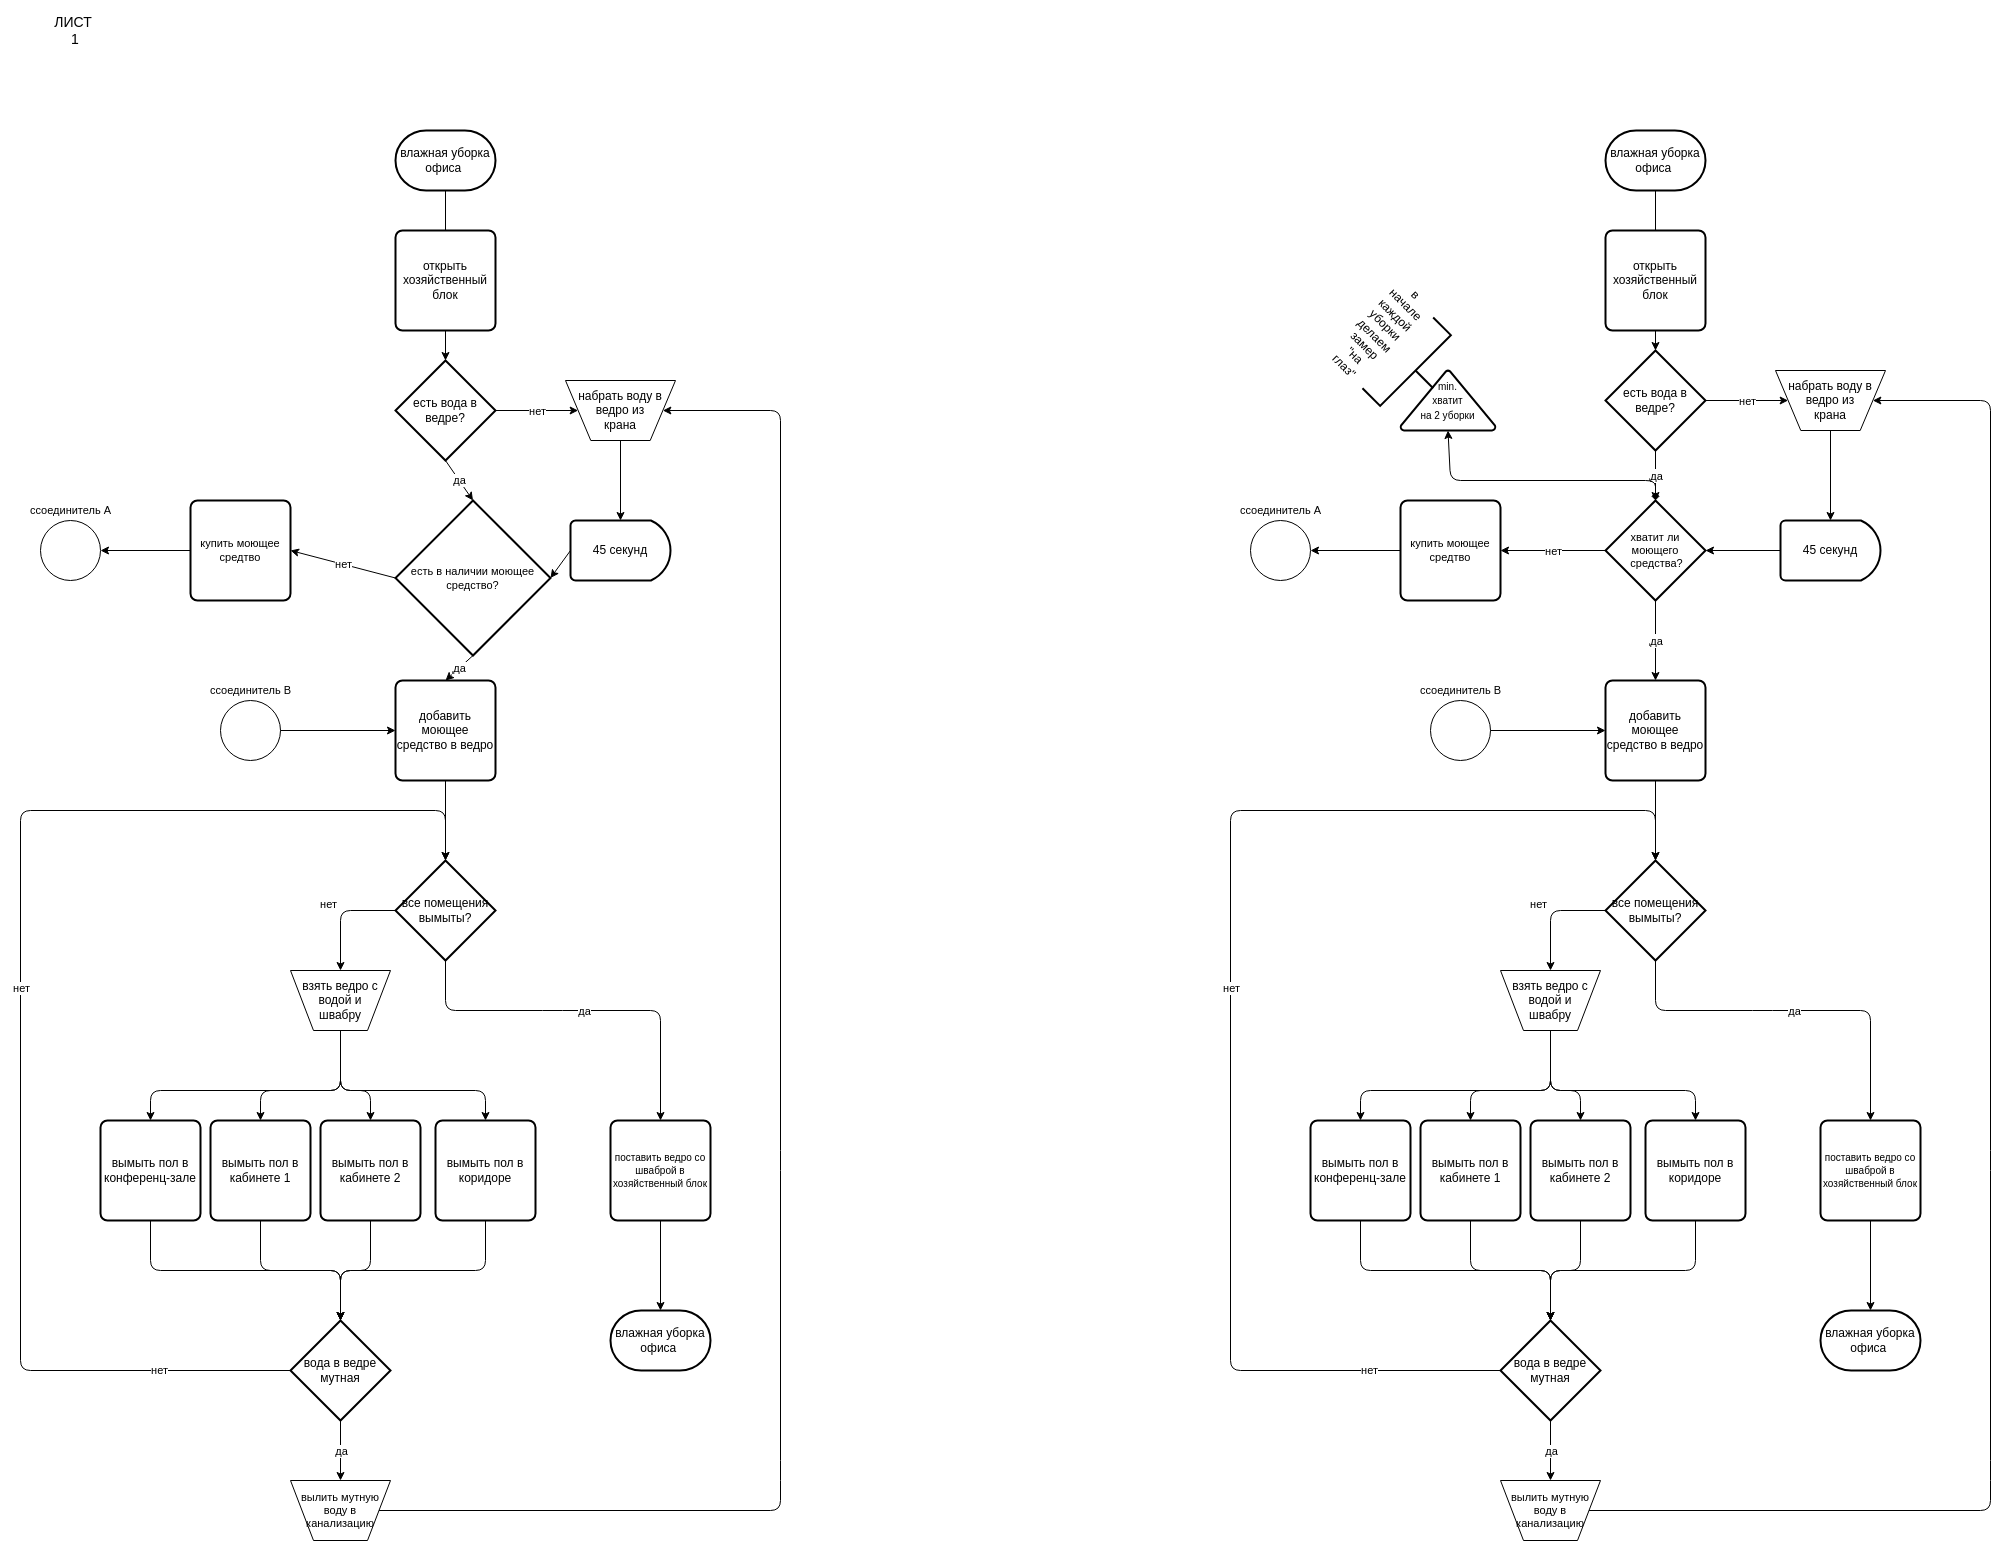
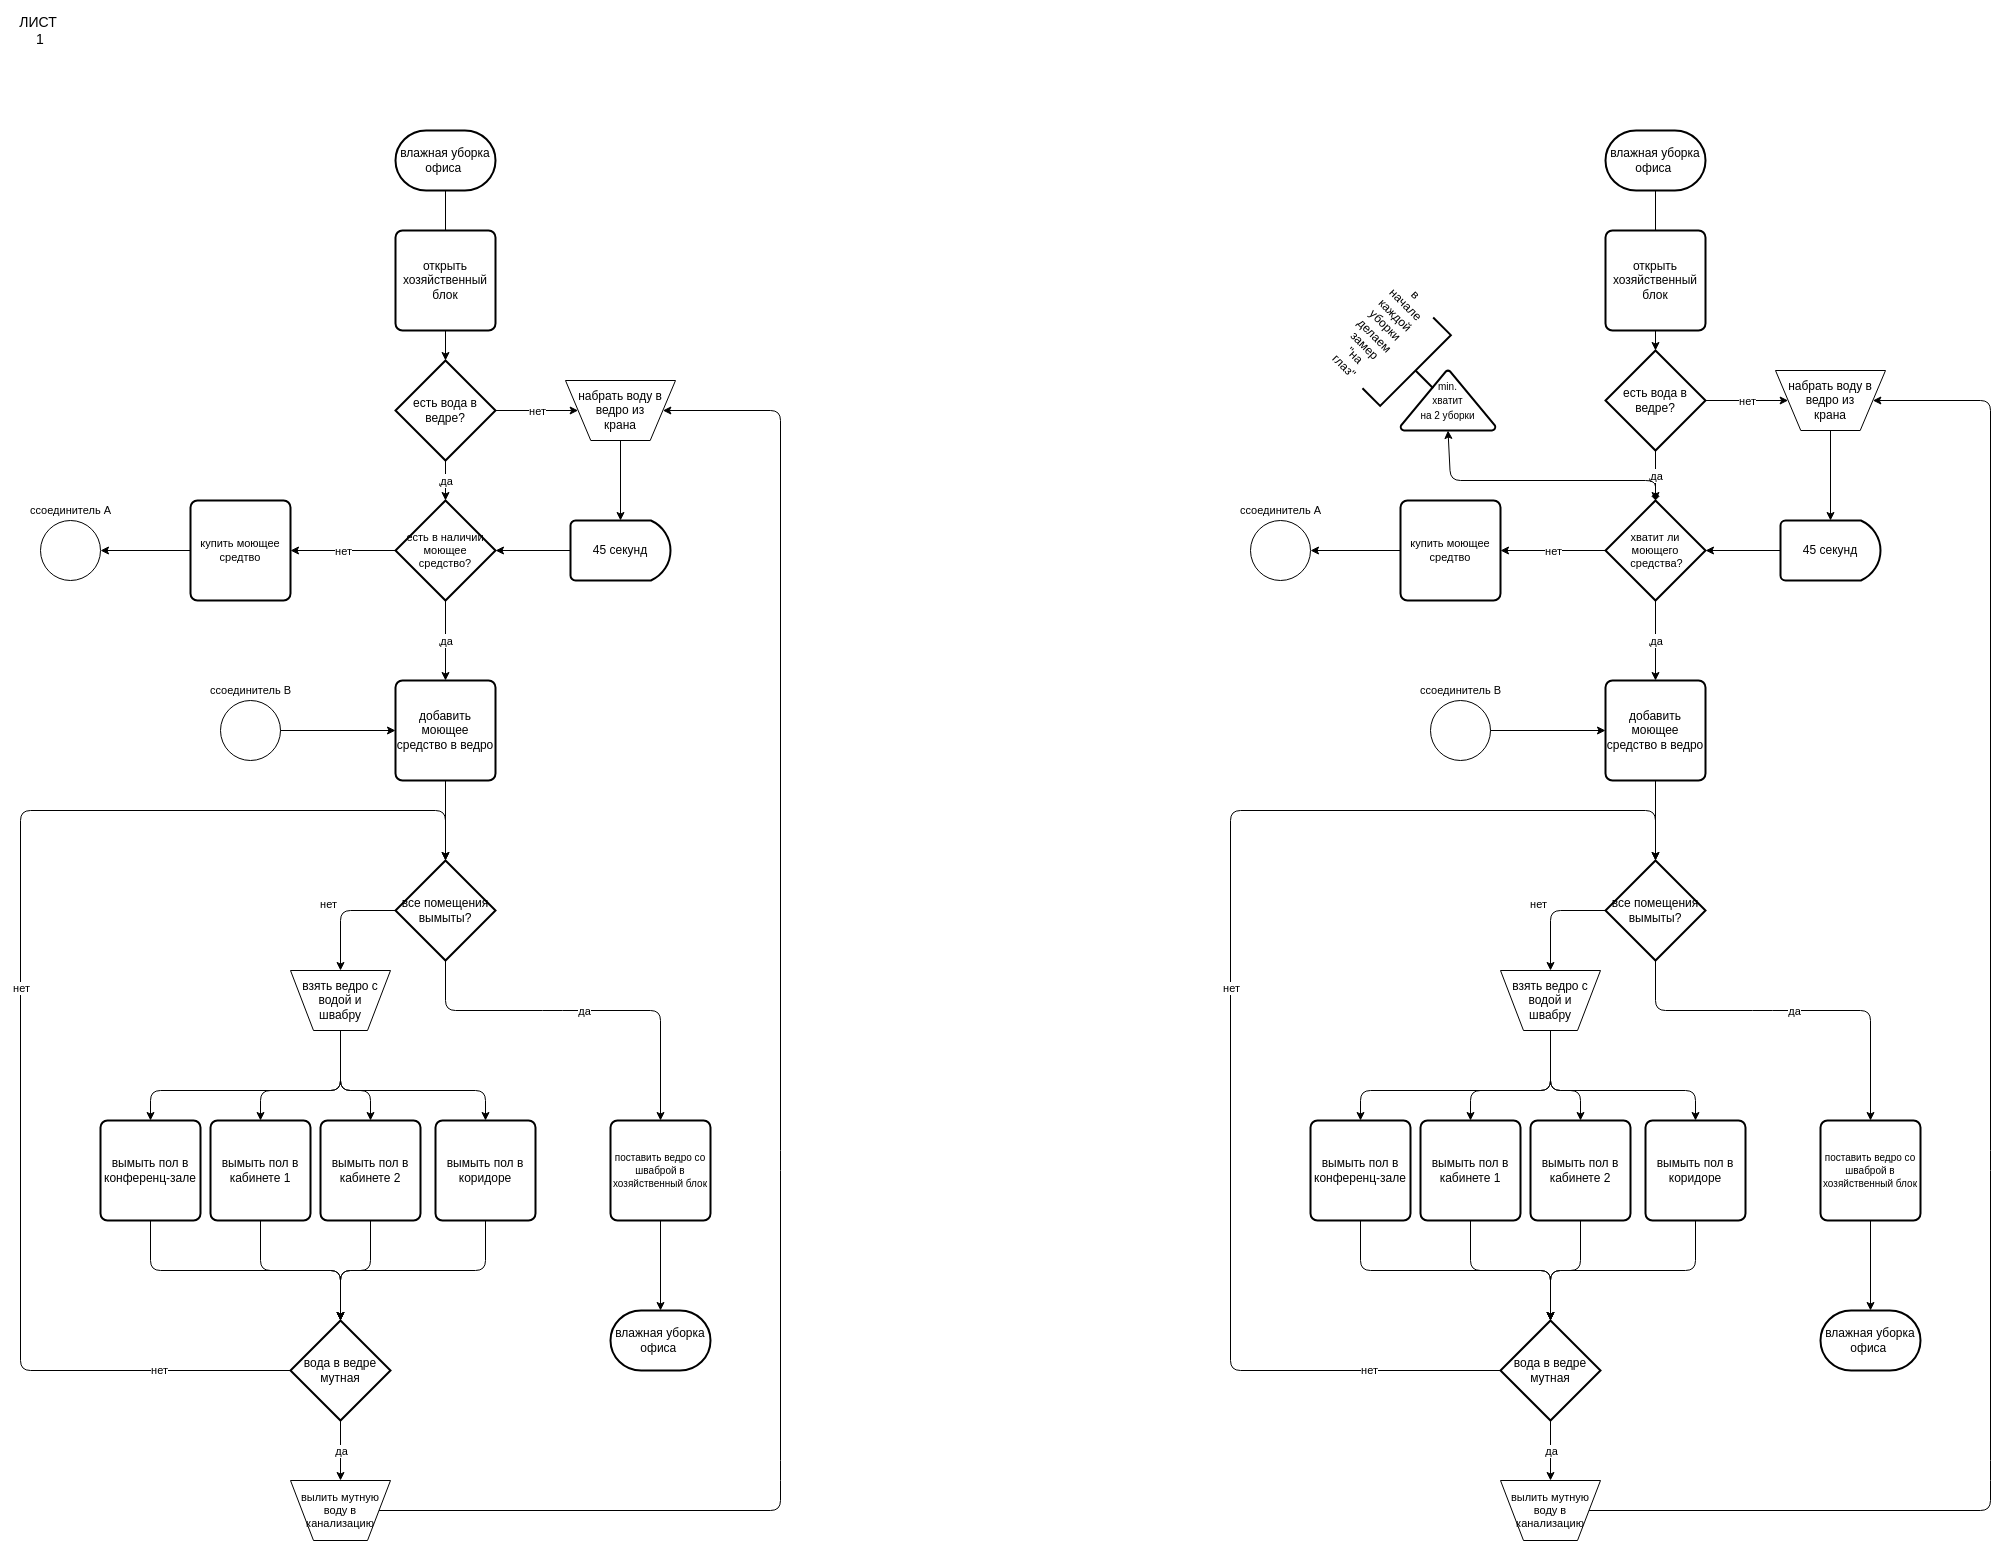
(76, 31) -> (41, 31)
(473, 578) -> (446, 551)
